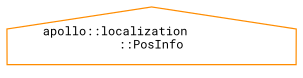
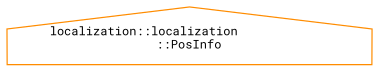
(152, 39) -> (190, 39)
